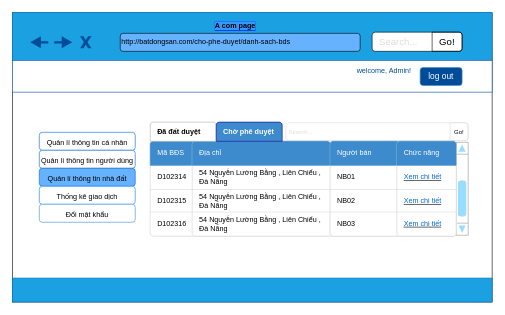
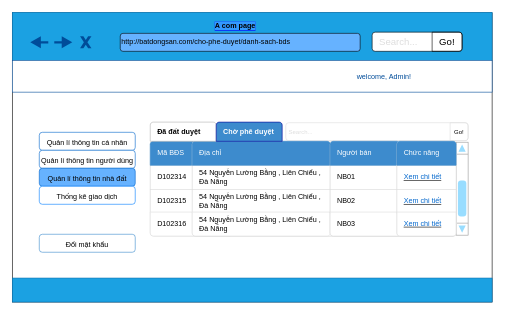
(384, 71) -> (384, 77)
(441, 77) -> none
(87, 213) -> (87, 243)
